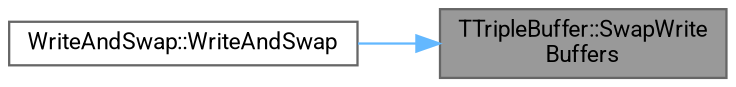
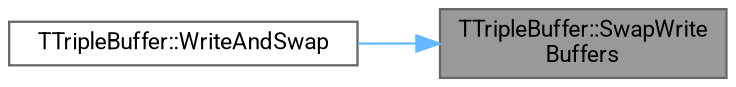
(183, 44) -> (183, 44)
